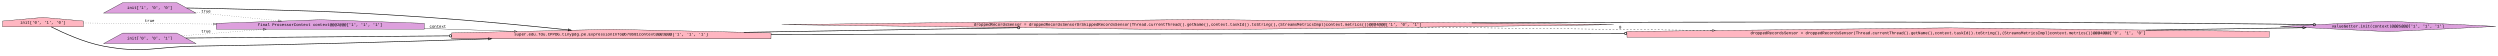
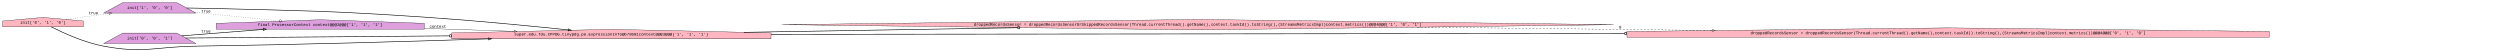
(237, 17) -> (237, 17)
(148, 24) -> (88, 16)
(2388, 26) -> none
(223, 33) -> (223, 33)
